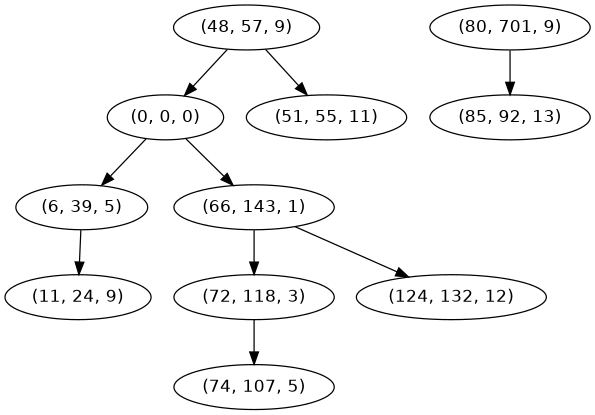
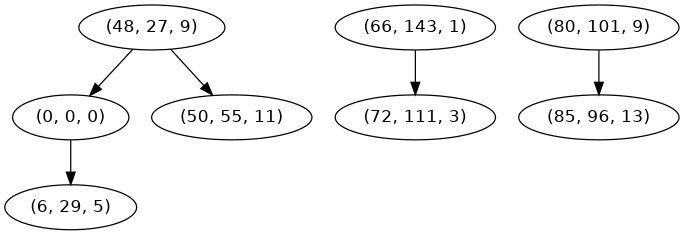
(247, 27) -> (152, 27)
(510, 27) -> (599, 27)
(326, 117) -> (232, 117)
(510, 117) -> (599, 117)
(205, 158) -> none
(82, 207) -> (71, 207)
(78, 297) -> none
(254, 297) -> (415, 117)
(451, 297) -> none
(254, 387) -> none
